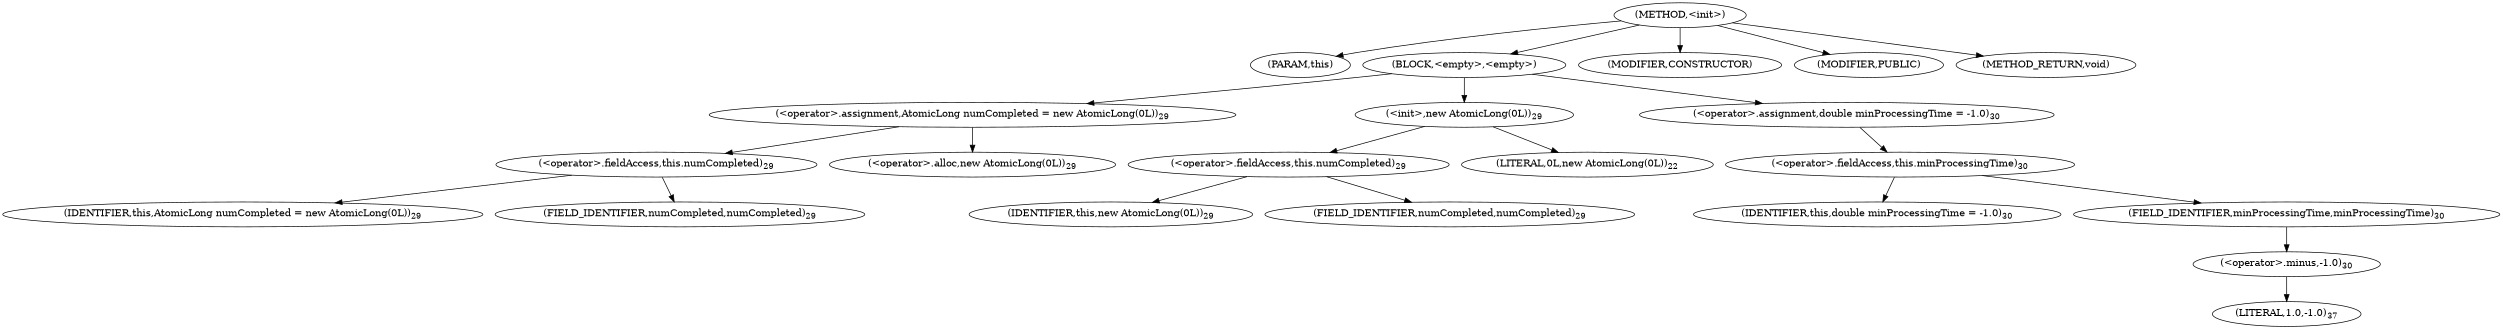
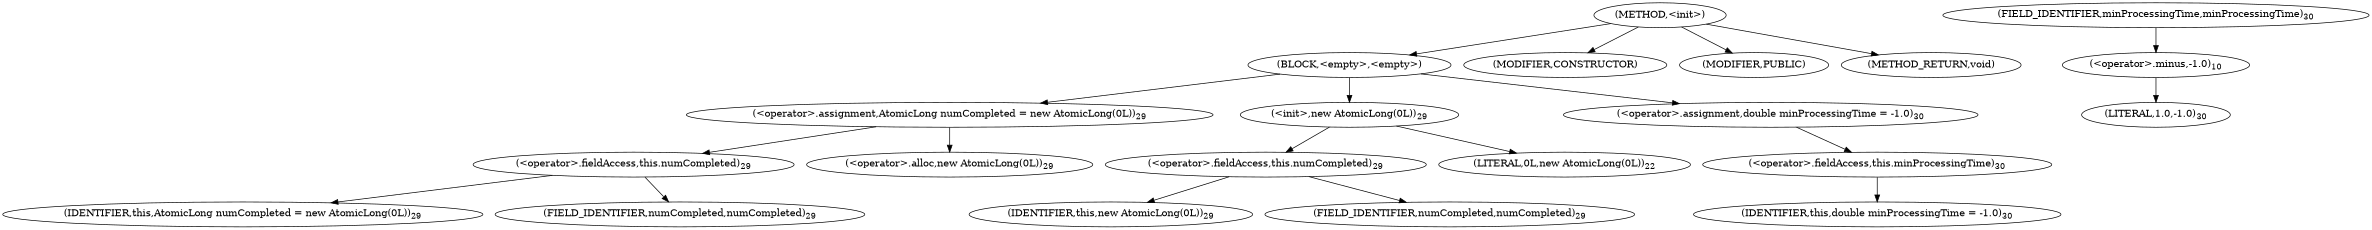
(1300, 65) -> none
(2088, 189) -> none
(2348, 263) -> (2217, 64)
(2333, 313) -> (2202, 114)
